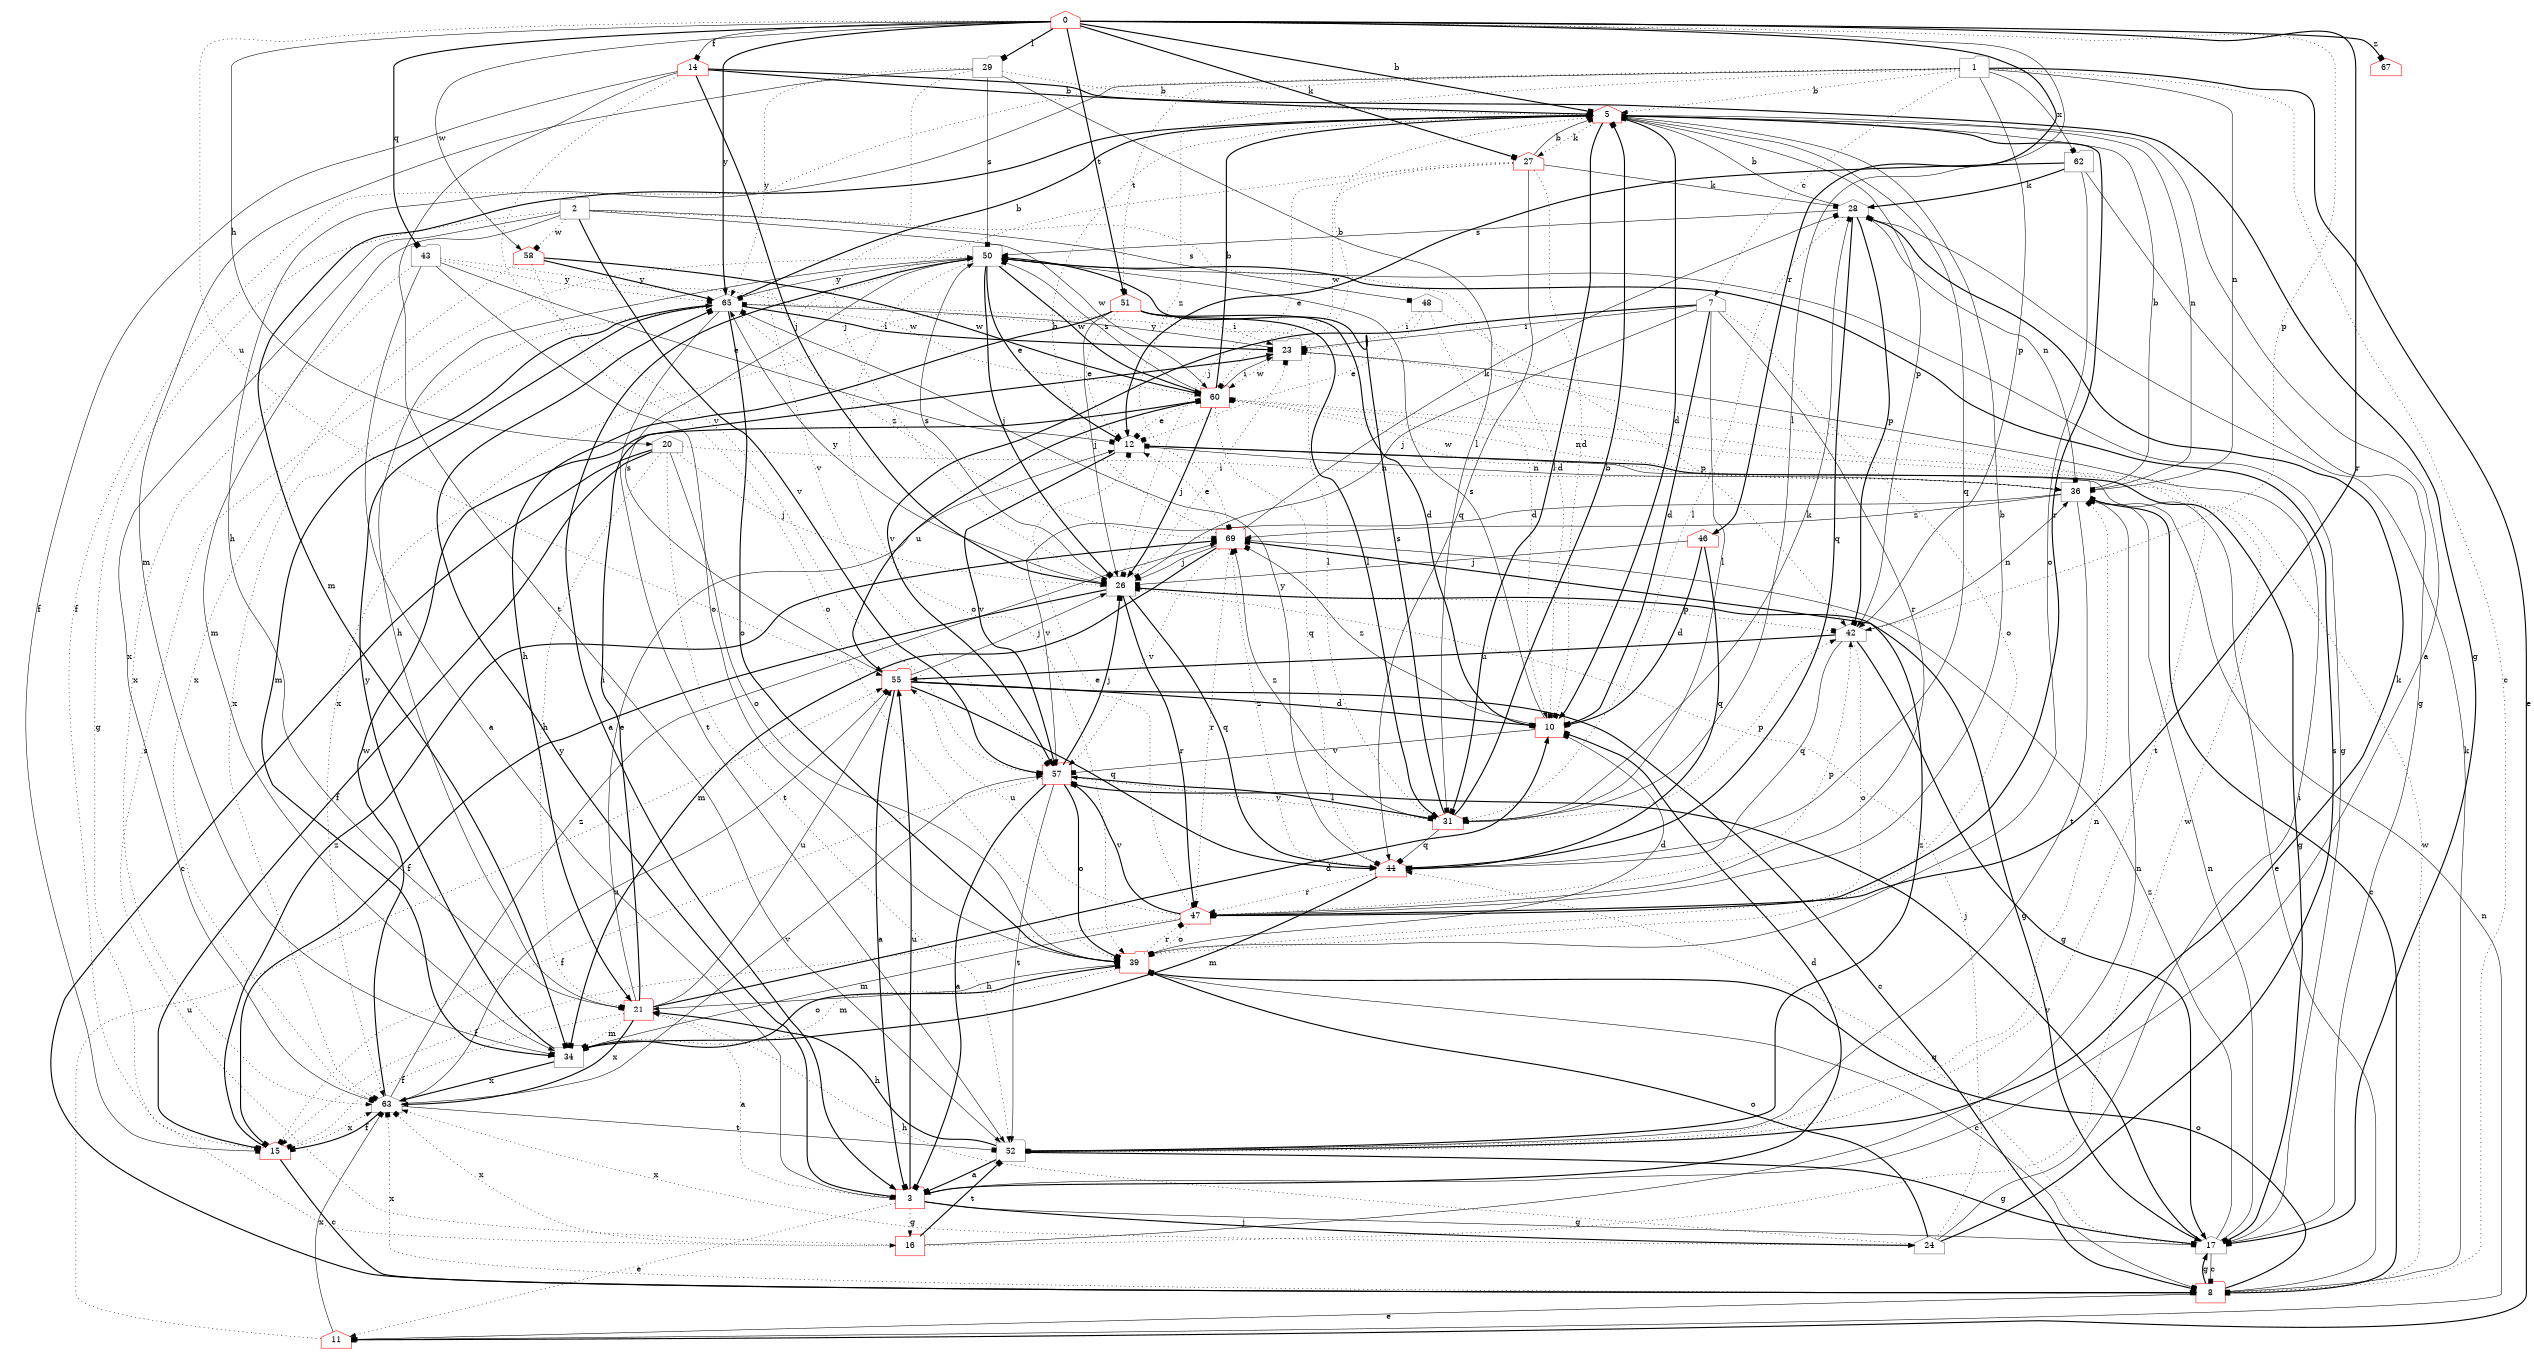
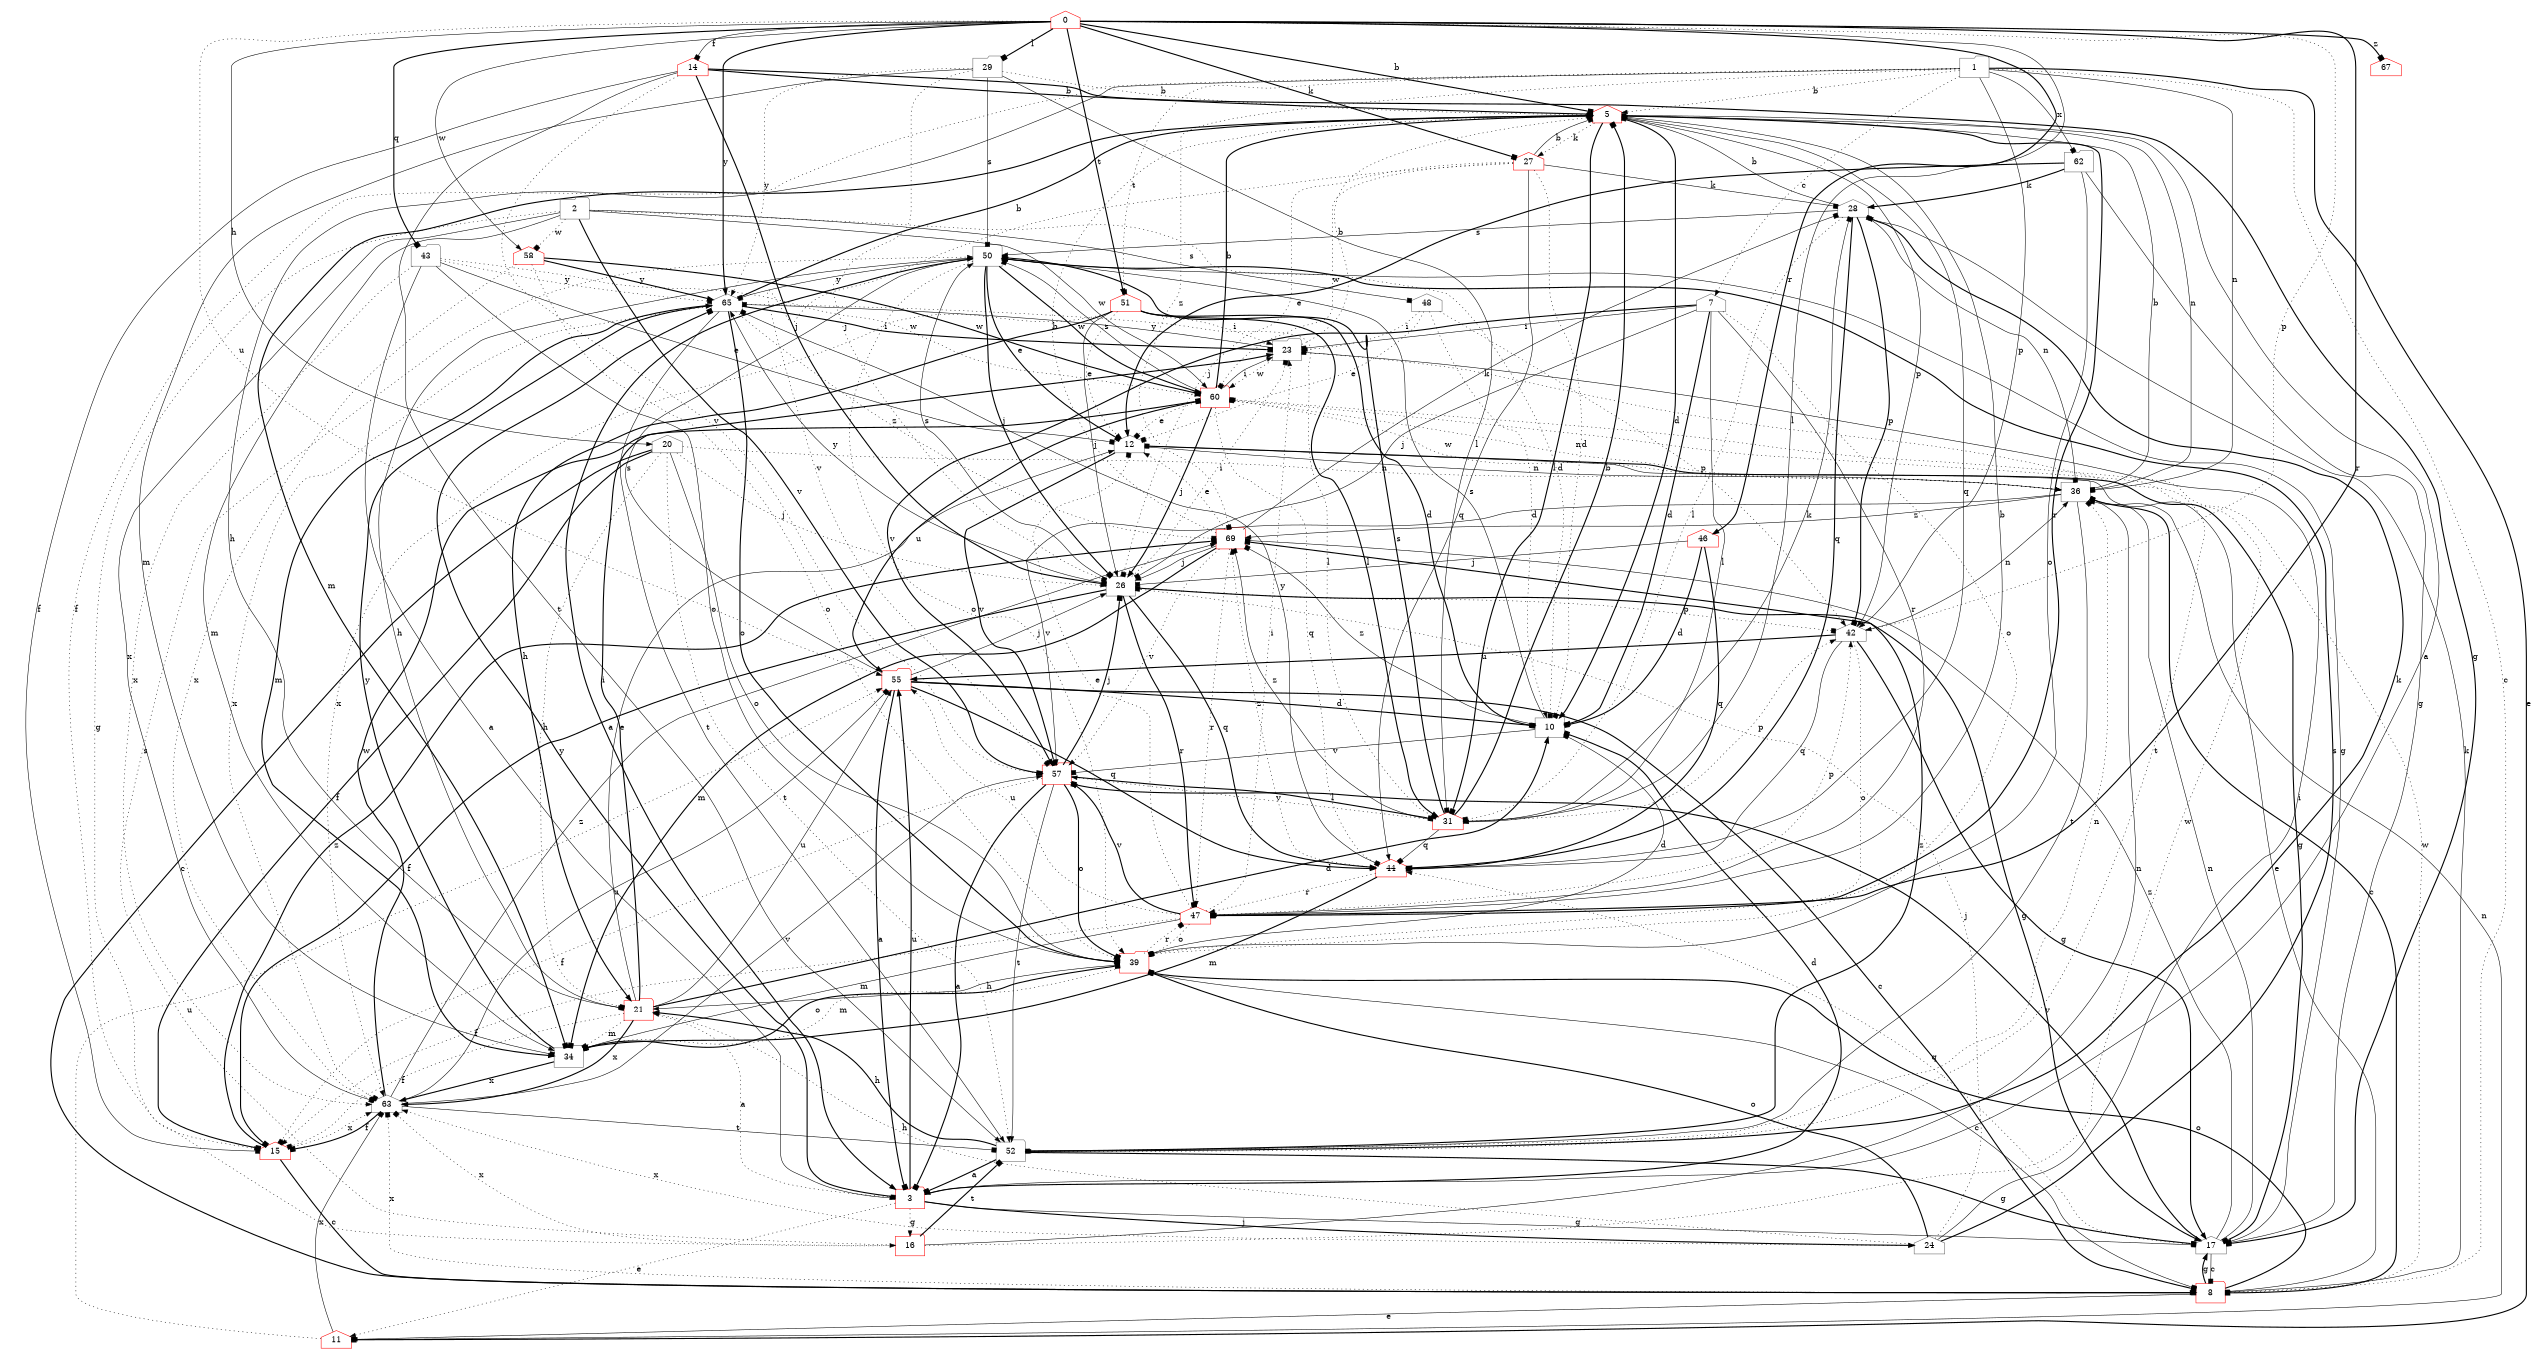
none -> (1268, 648)
(1550, 728) -> (1550, 728)
